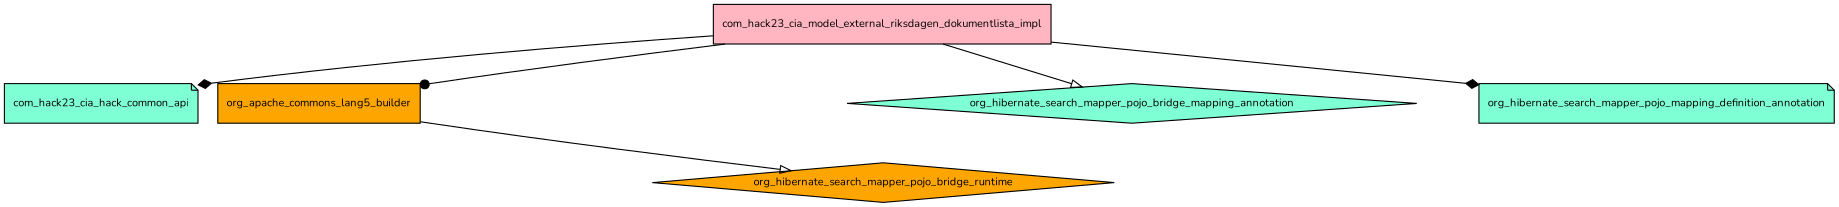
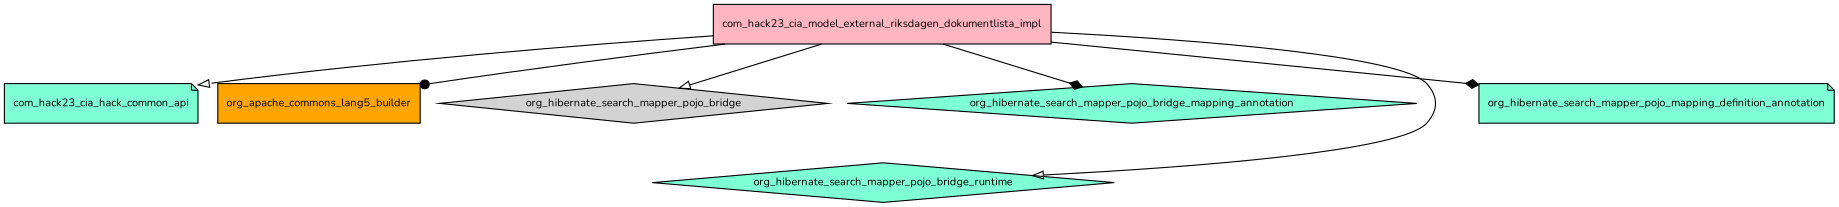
(462, 56) -> (462, 56)
(1007, 64) -> (1007, 64)
none -> (634, 103)
(600, 147) -> (1435, 107)
(883, 183) -> (883, 183)
